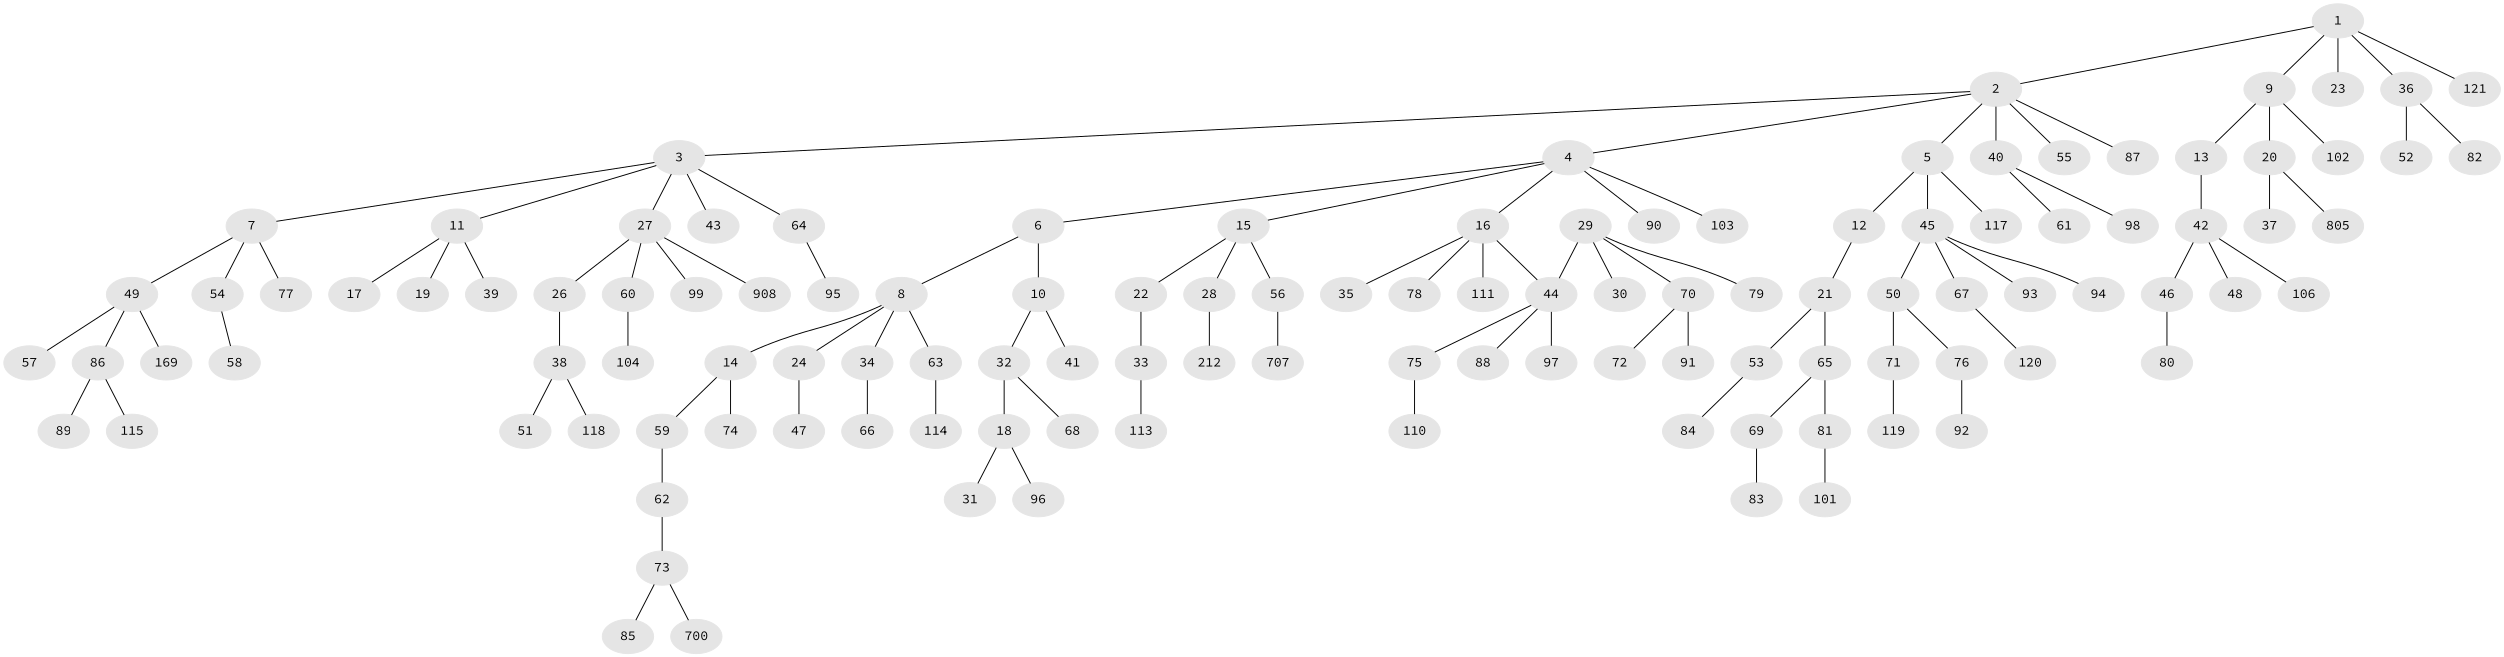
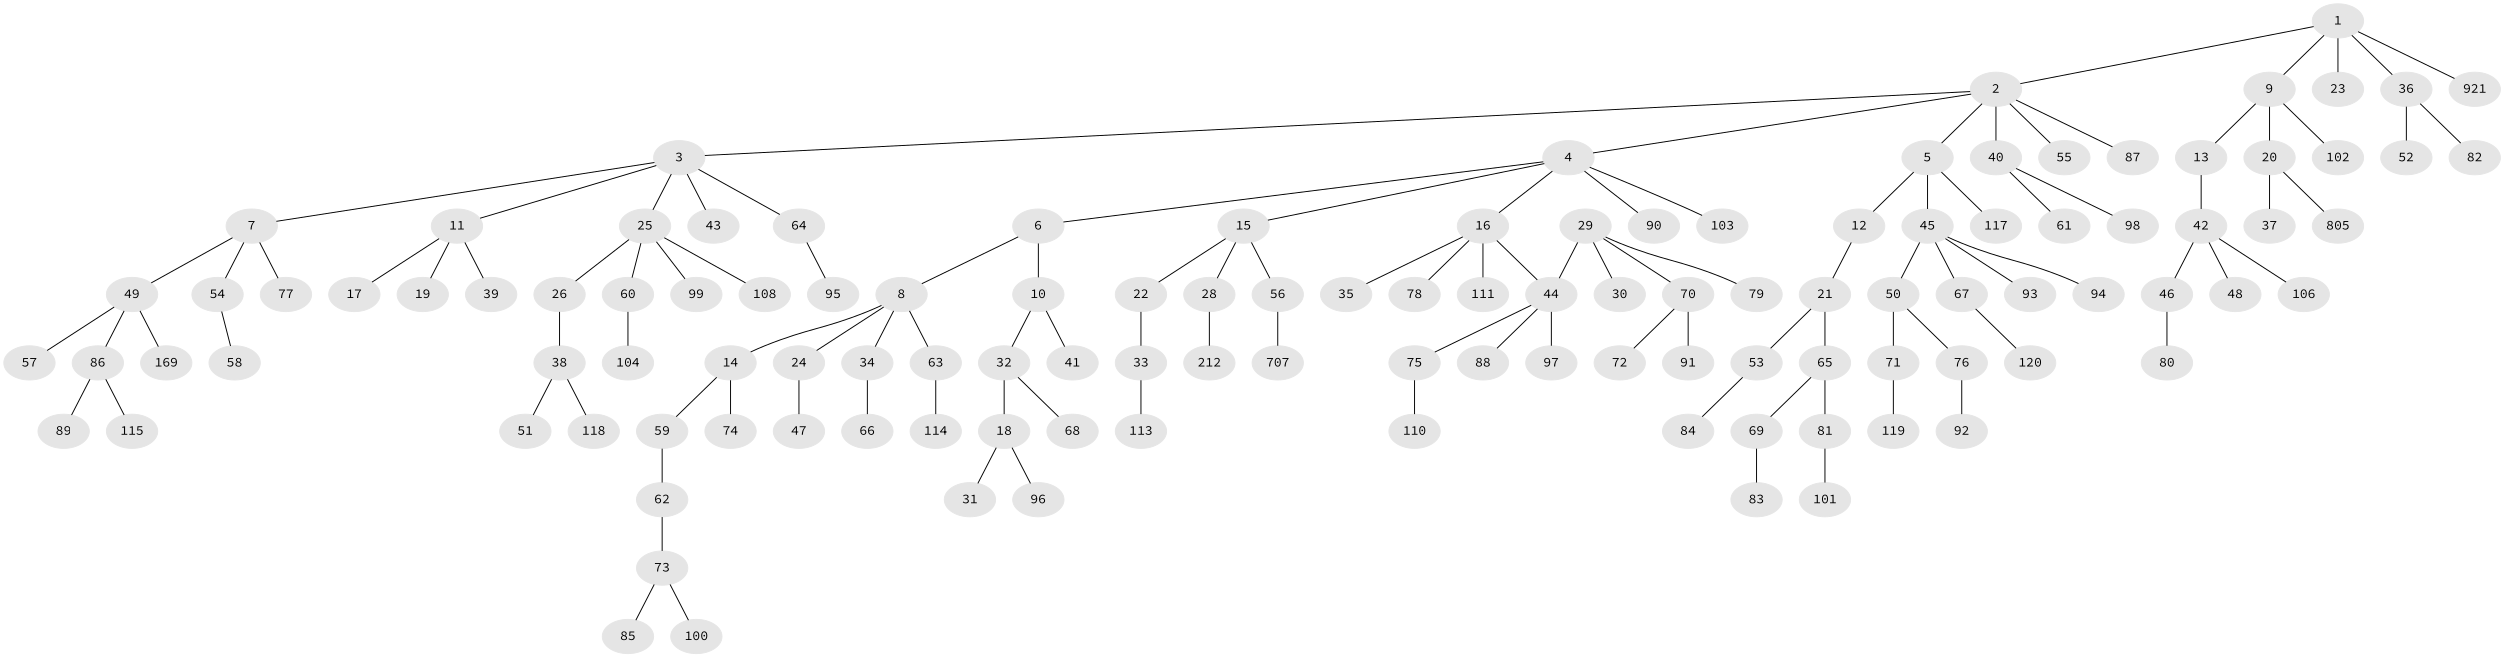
(2475, 89) -> (2475, 89)
(645, 226) -> (645, 226)
(765, 294) -> (765, 294)
(696, 636) -> (696, 636)
